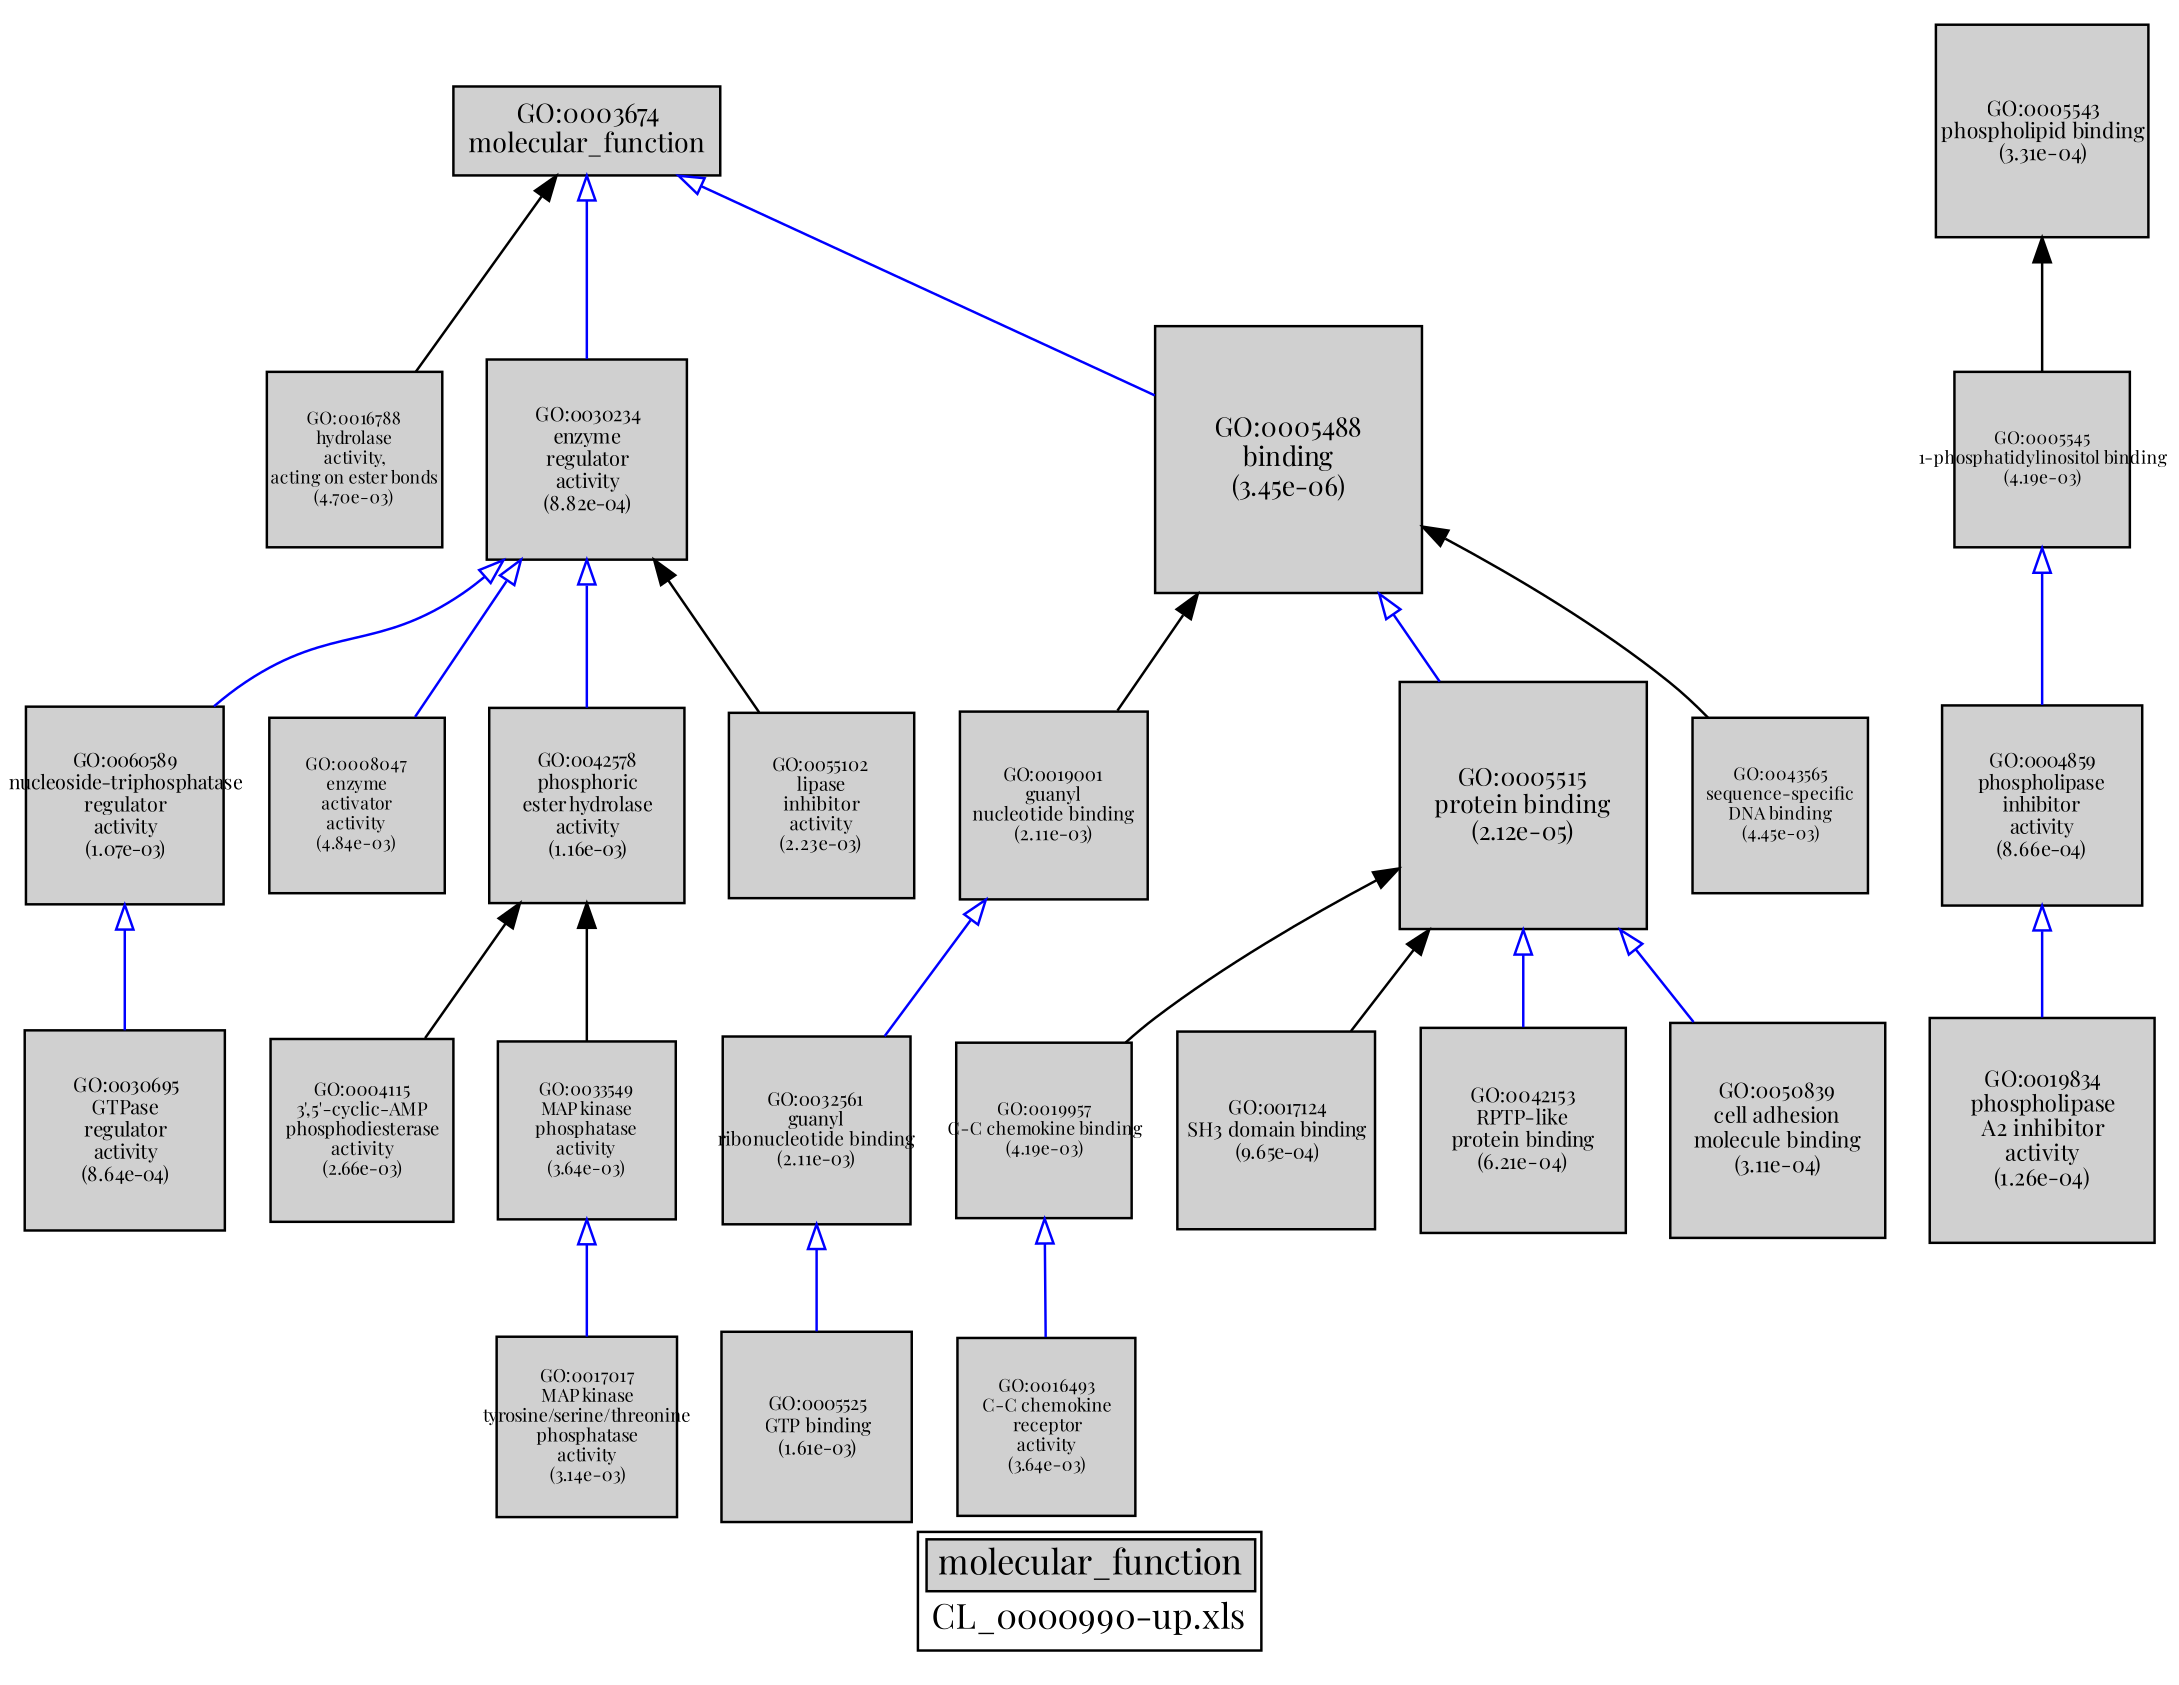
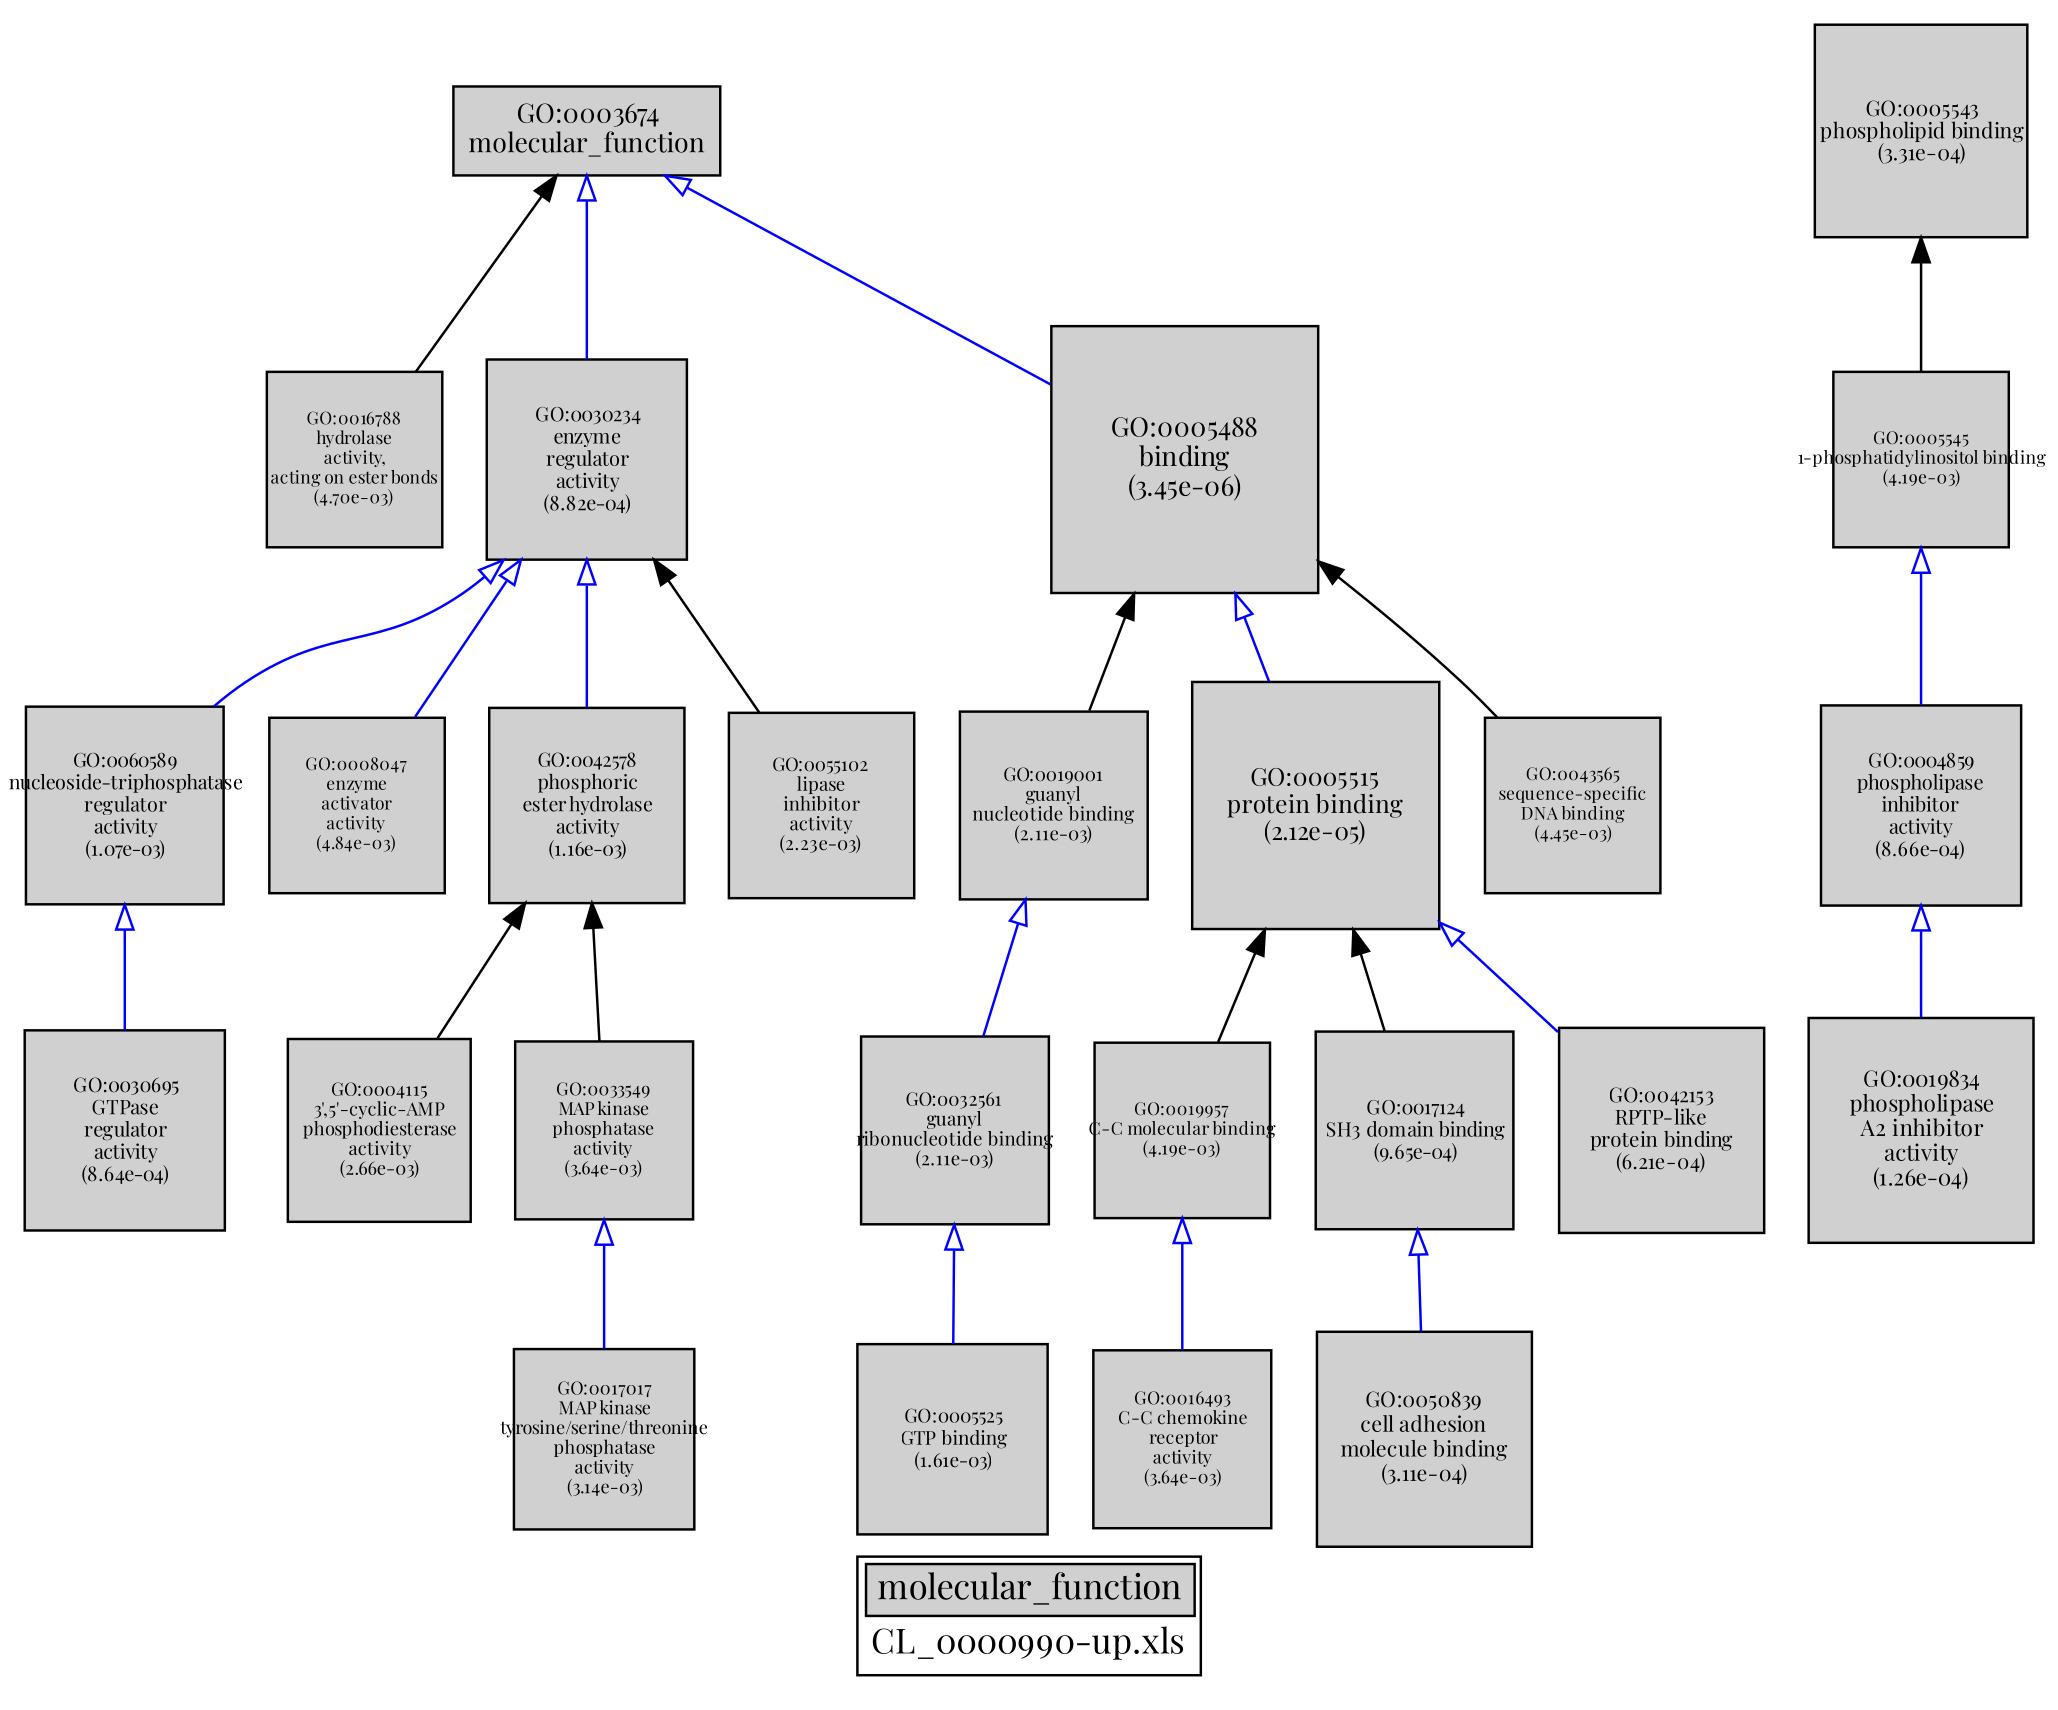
(1665, 986) -> (1420, 1293)
(1045, 1129) -> (1182, 1129)
